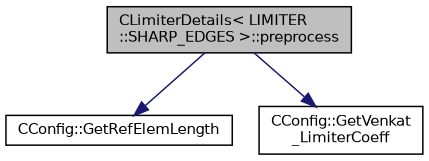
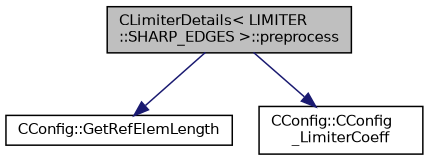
(341, 130) -> (341, 130)
